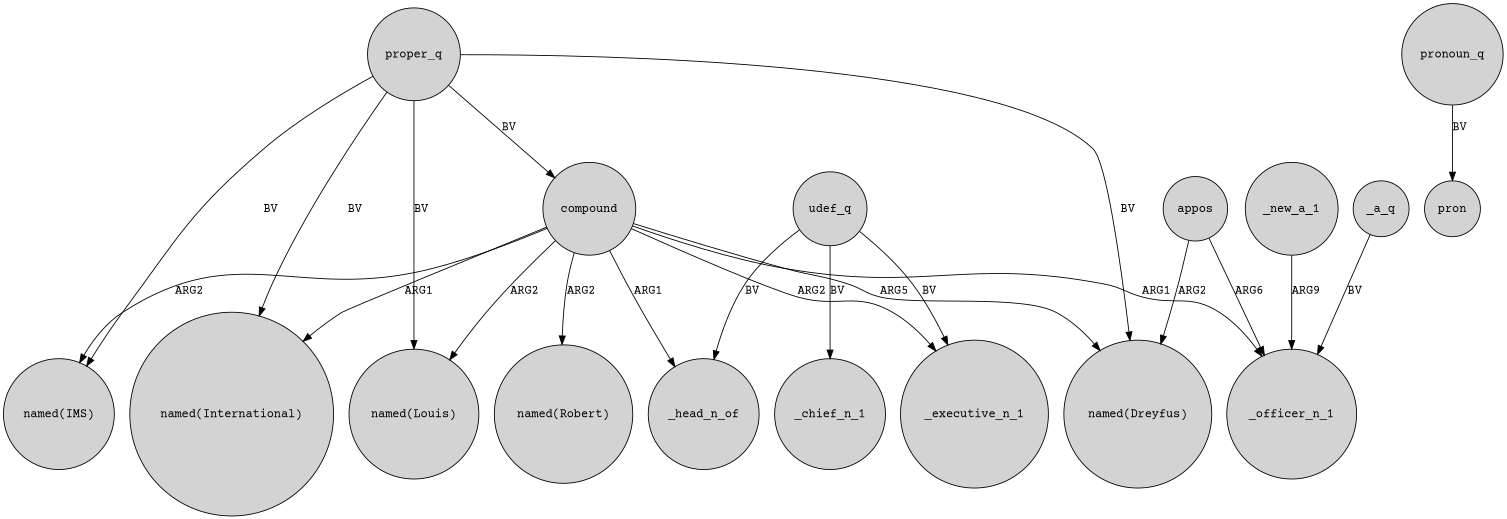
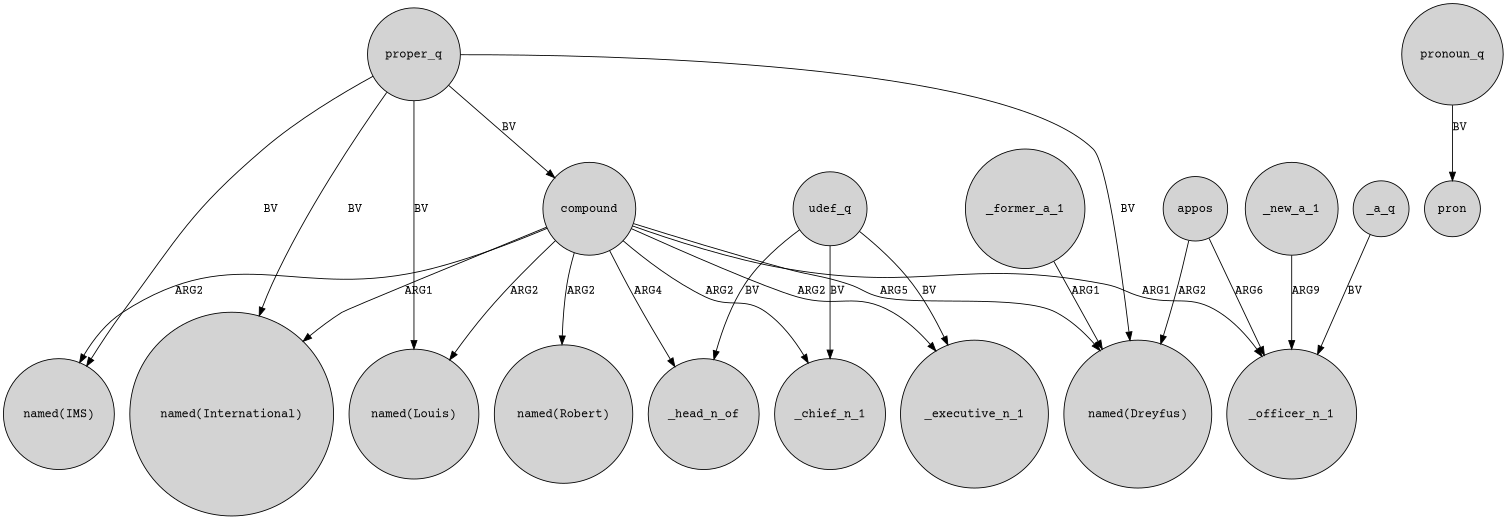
none -> (1025, 209)
(649, 290) -> (649, 290)
none -> (715, 301)
